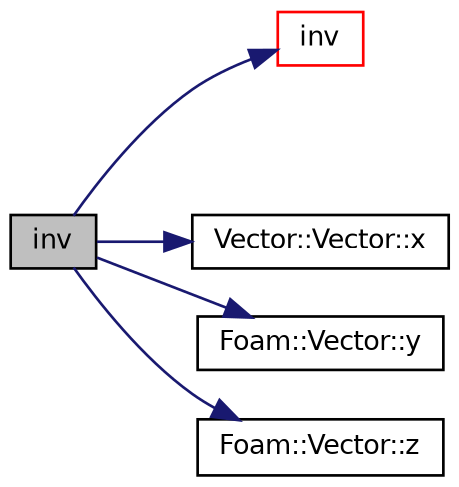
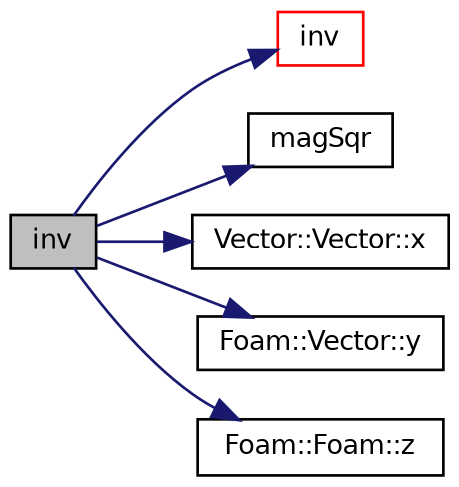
none -> (320, 140)
(320, 447) -> (320, 447)
